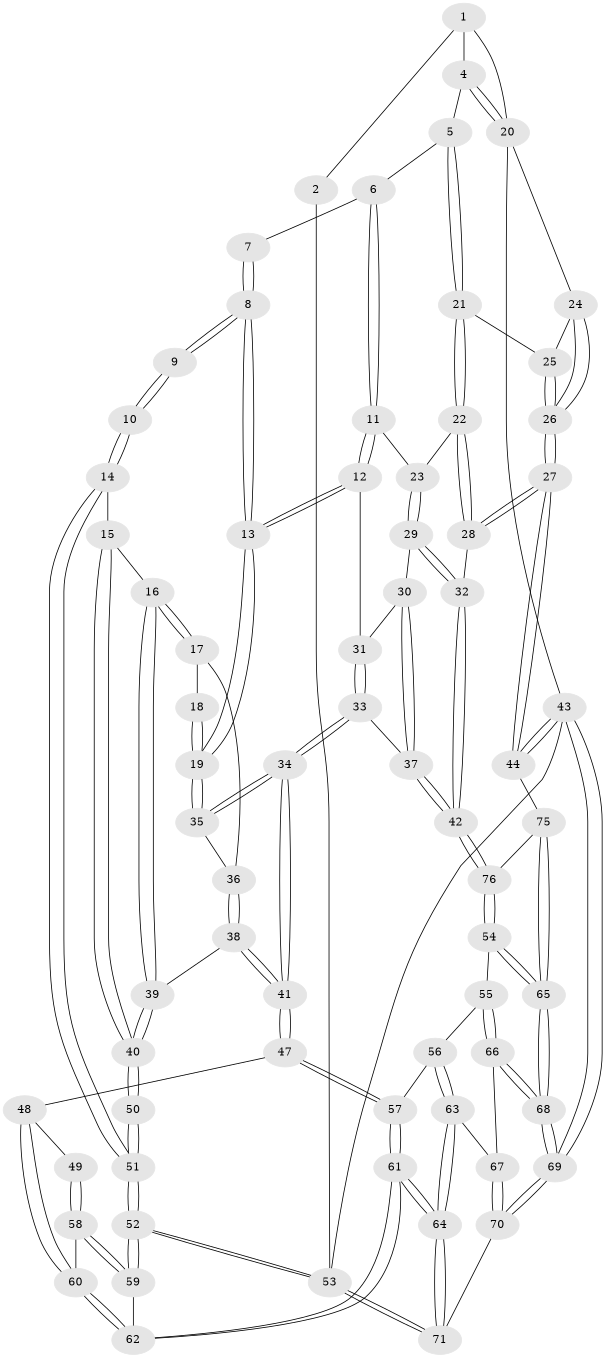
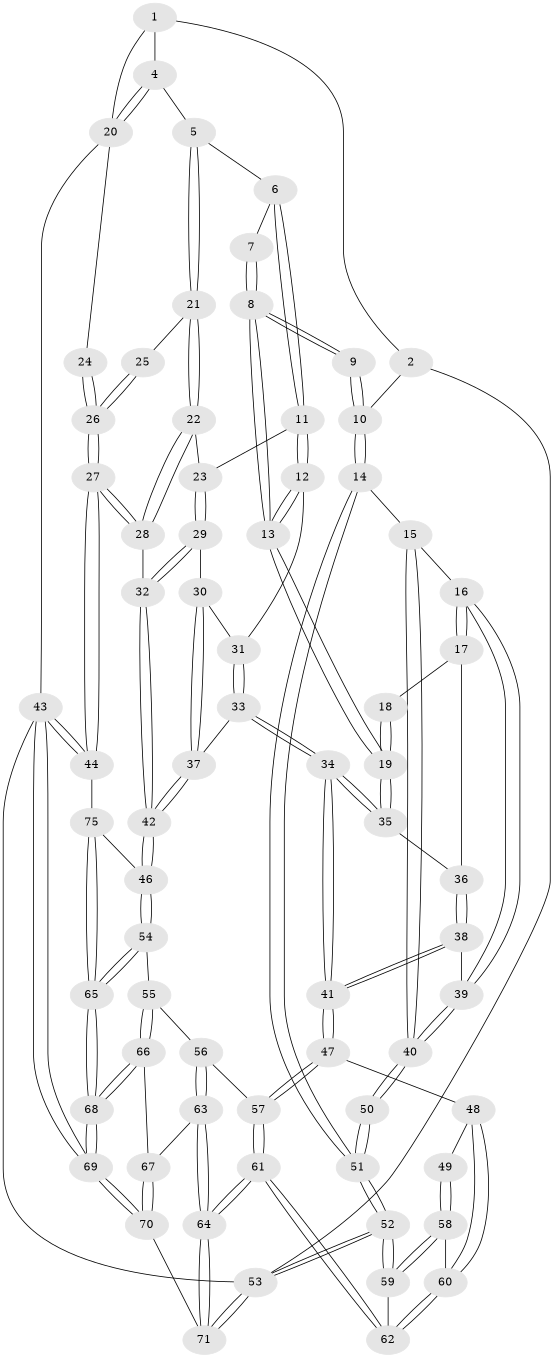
(563, 334) -> none
none -> (386, 391)
(490, 880) -> (146, 880)
